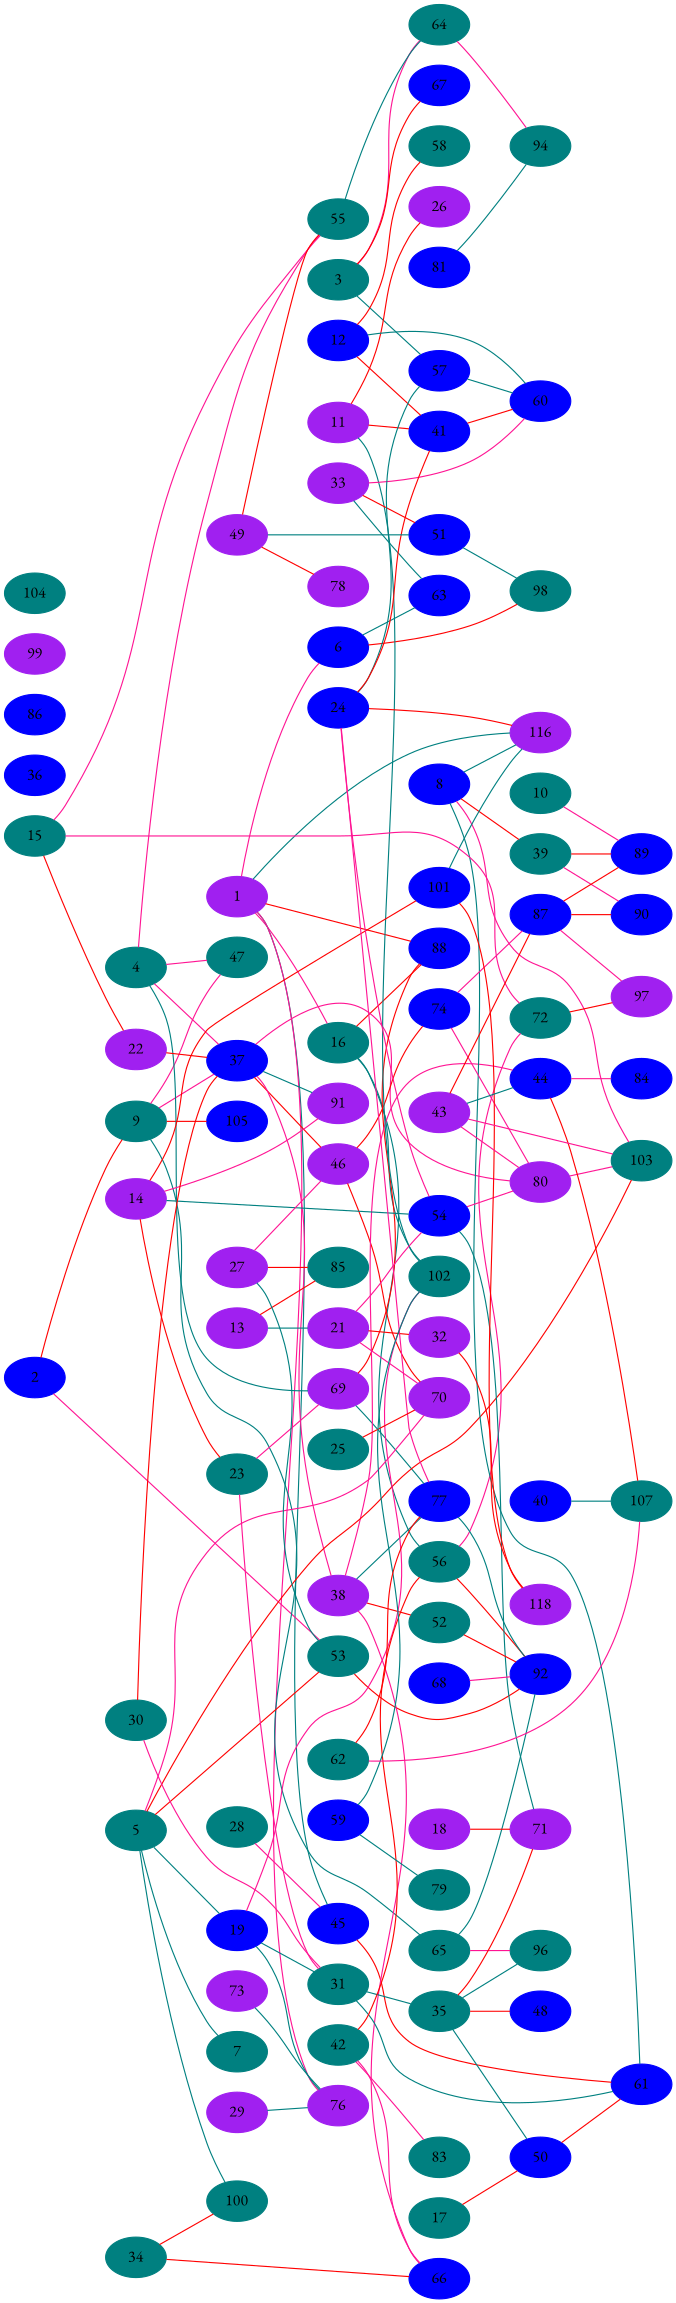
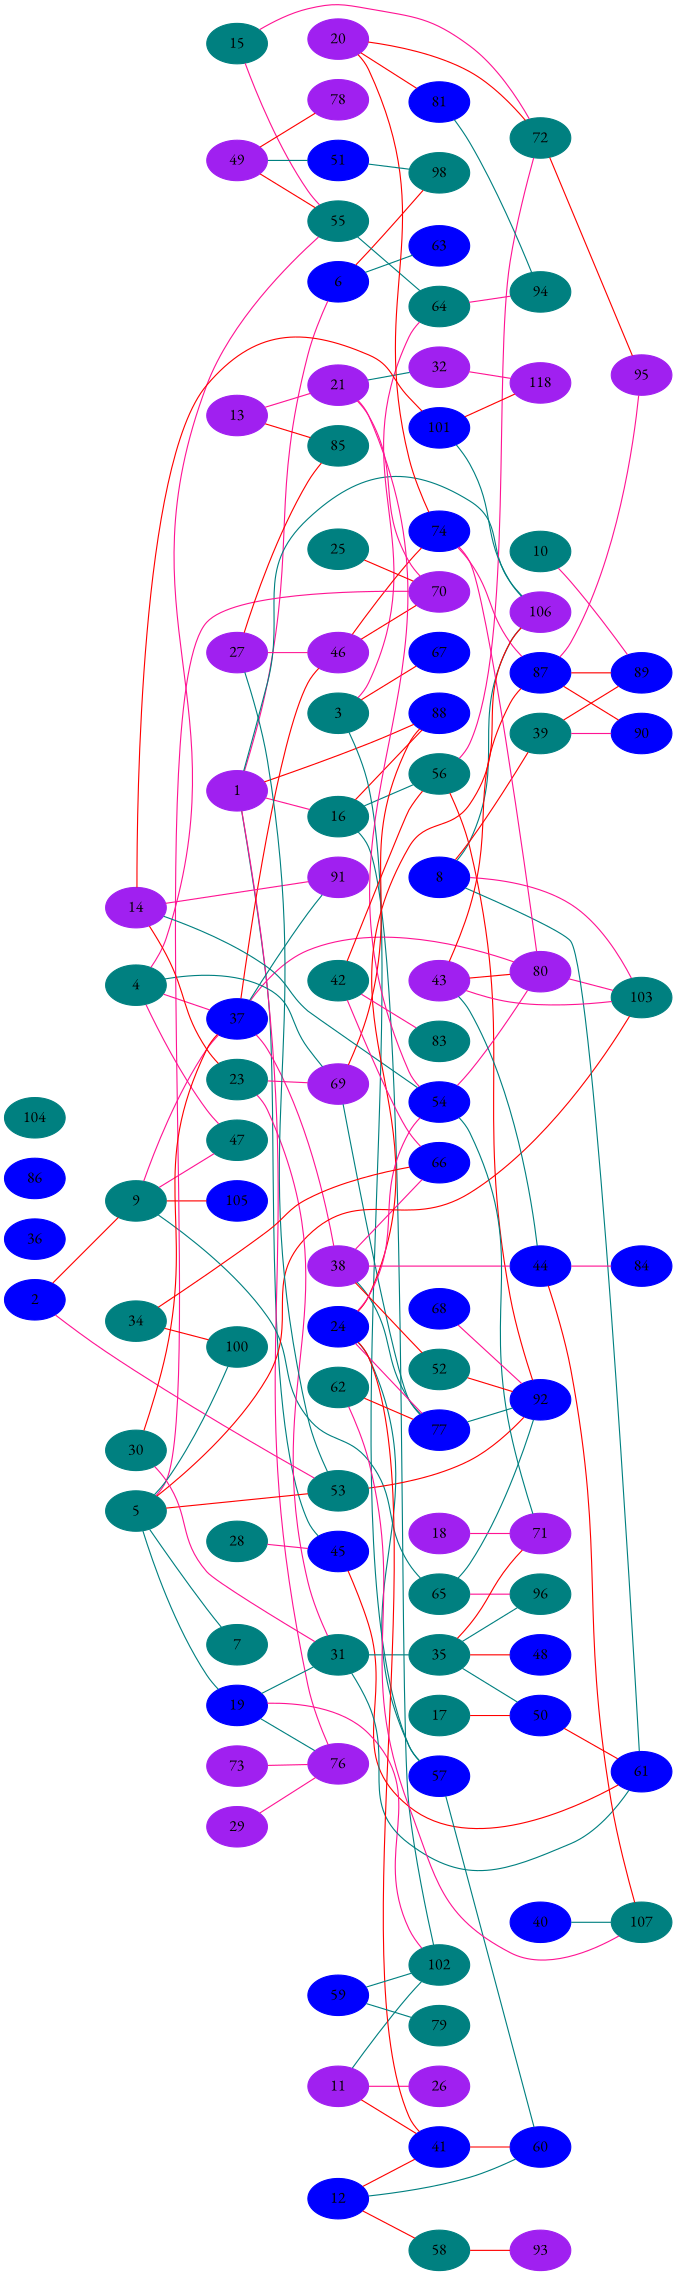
none -> (338, 39)
(385, 308) -> (389, 2086)
(338, 483) -> none
(35, 654) -> none
(540, 733) -> (540, 612)
(642, 997) -> (642, 375)
(136, 1049) -> none
(501, 1155) -> (484, 977)
(288, 1328) -> (288, 400)
(389, 1333) -> (385, 377)
(491, 1470) -> (490, 375)
(490, 1829) -> (495, 1534)
(288, 2048) -> (288, 1765)
(288, 2109) -> (288, 1795)
none -> (540, 2250)
